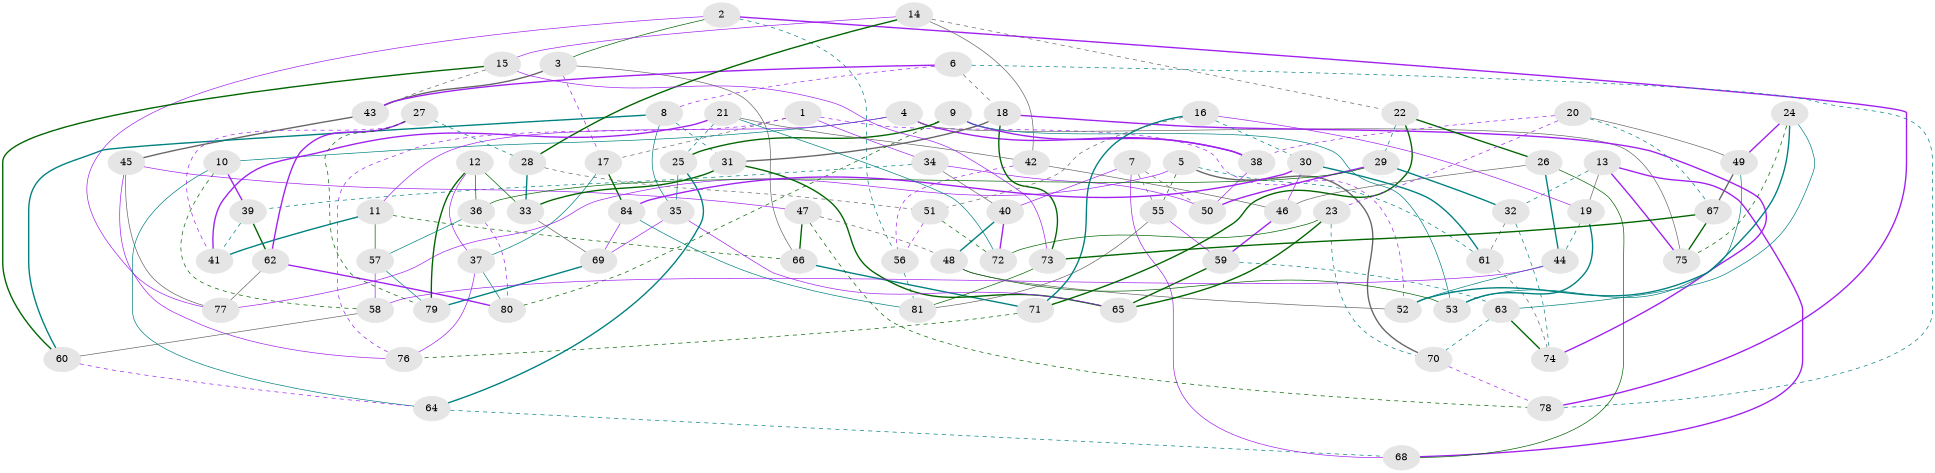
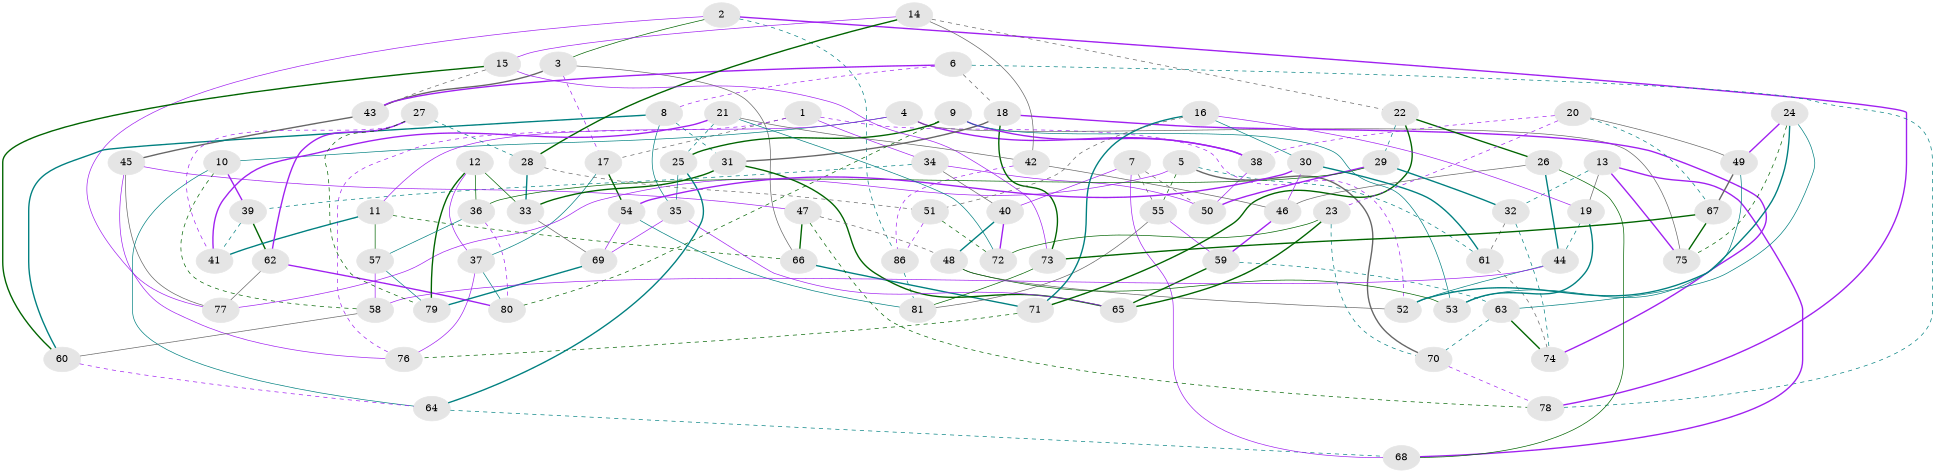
(1261, 141) -> (1261, 141)
(627, 212) -> (627, 212)
(900, 261) -> (900, 261)
